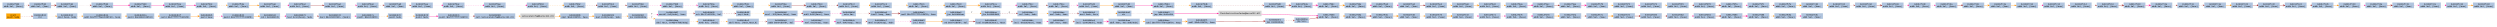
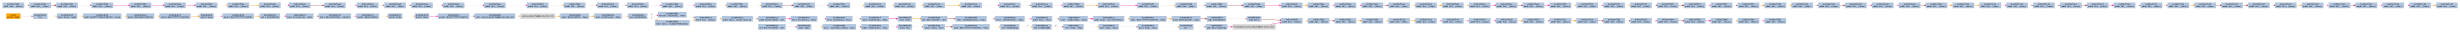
(690, 13) -> (690, 17)
(902, 22) -> (893, 19)
